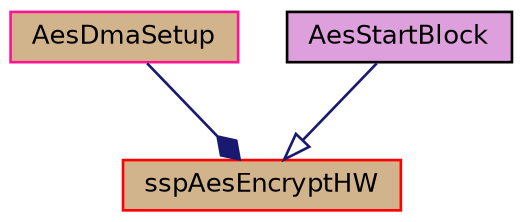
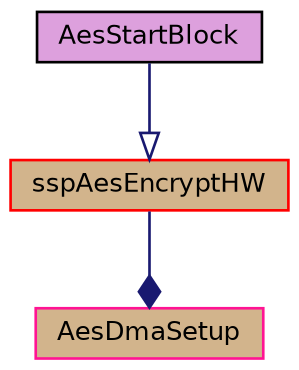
(182, 100) -> (149, 244)
